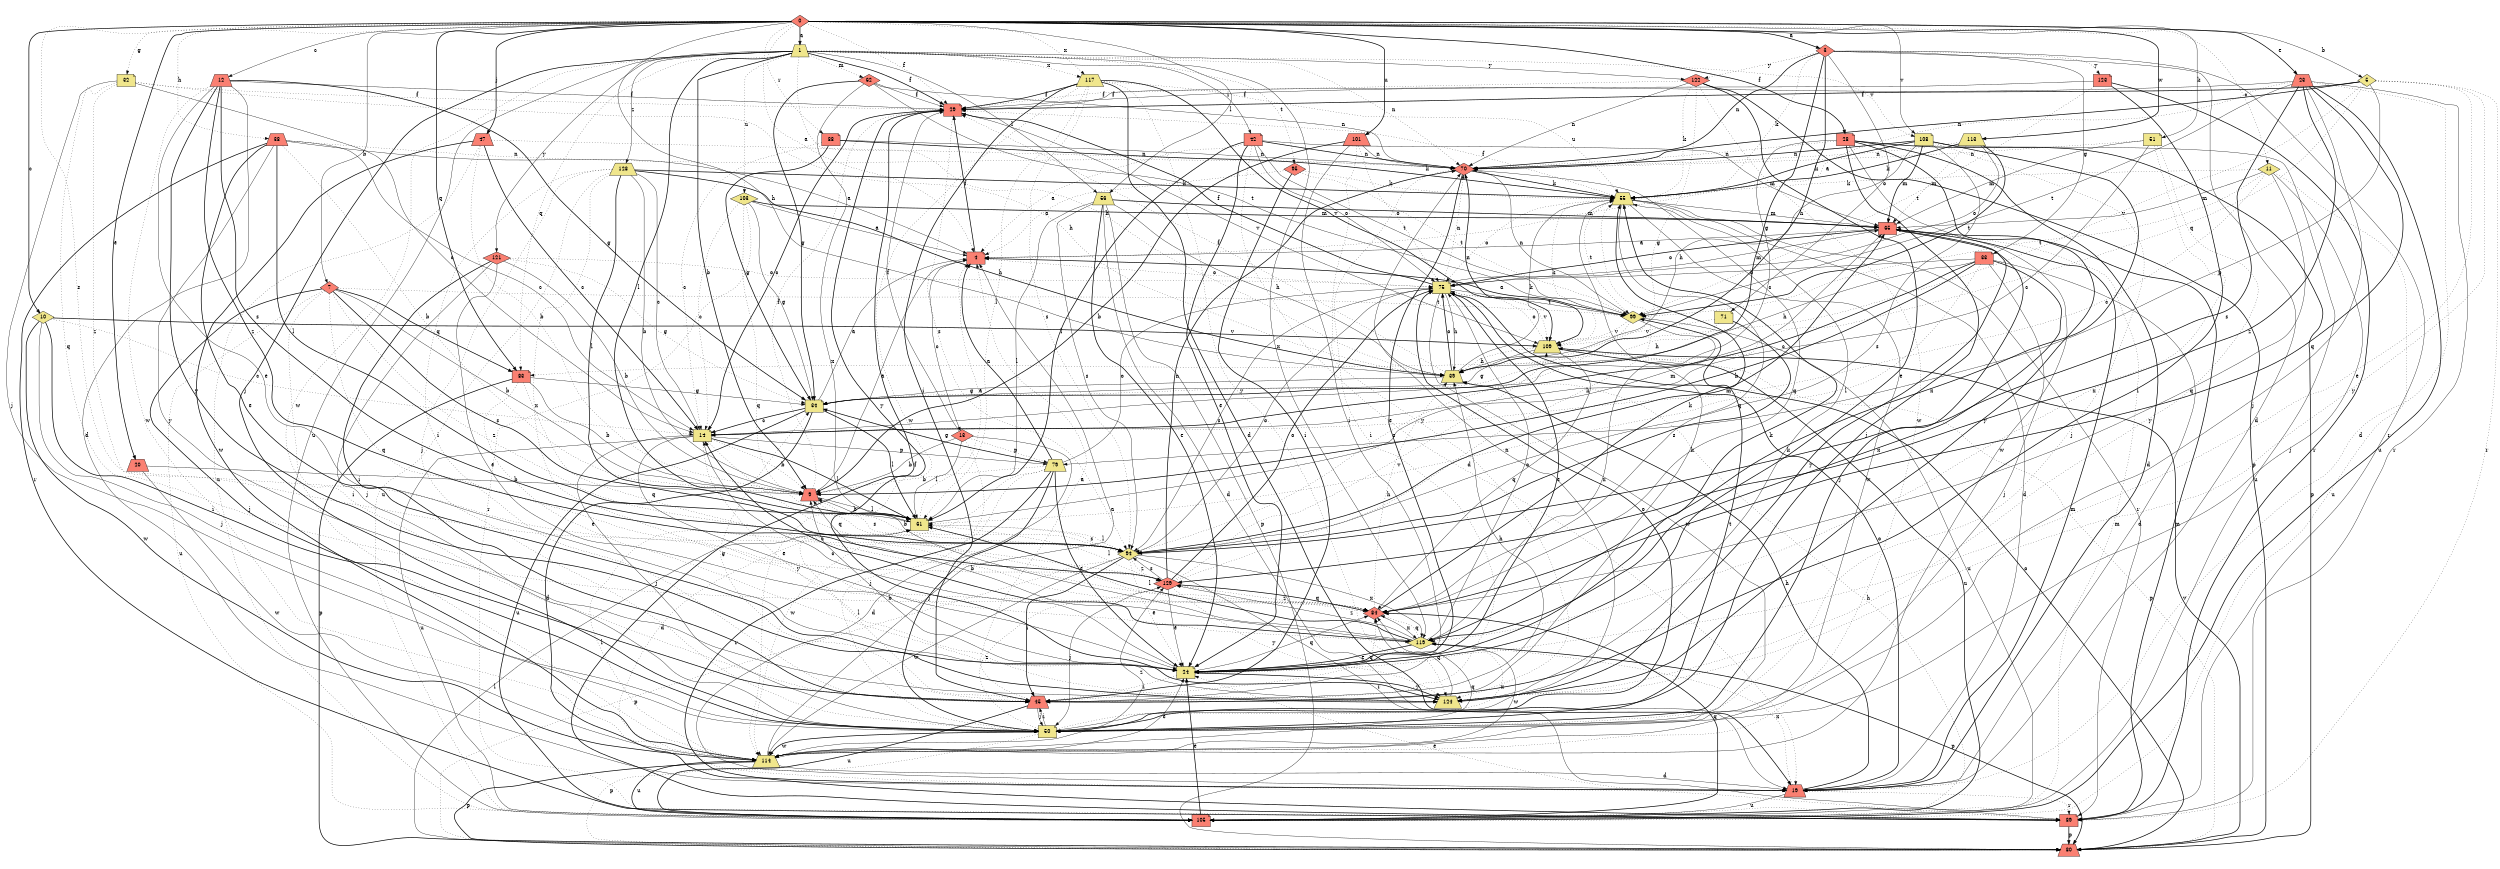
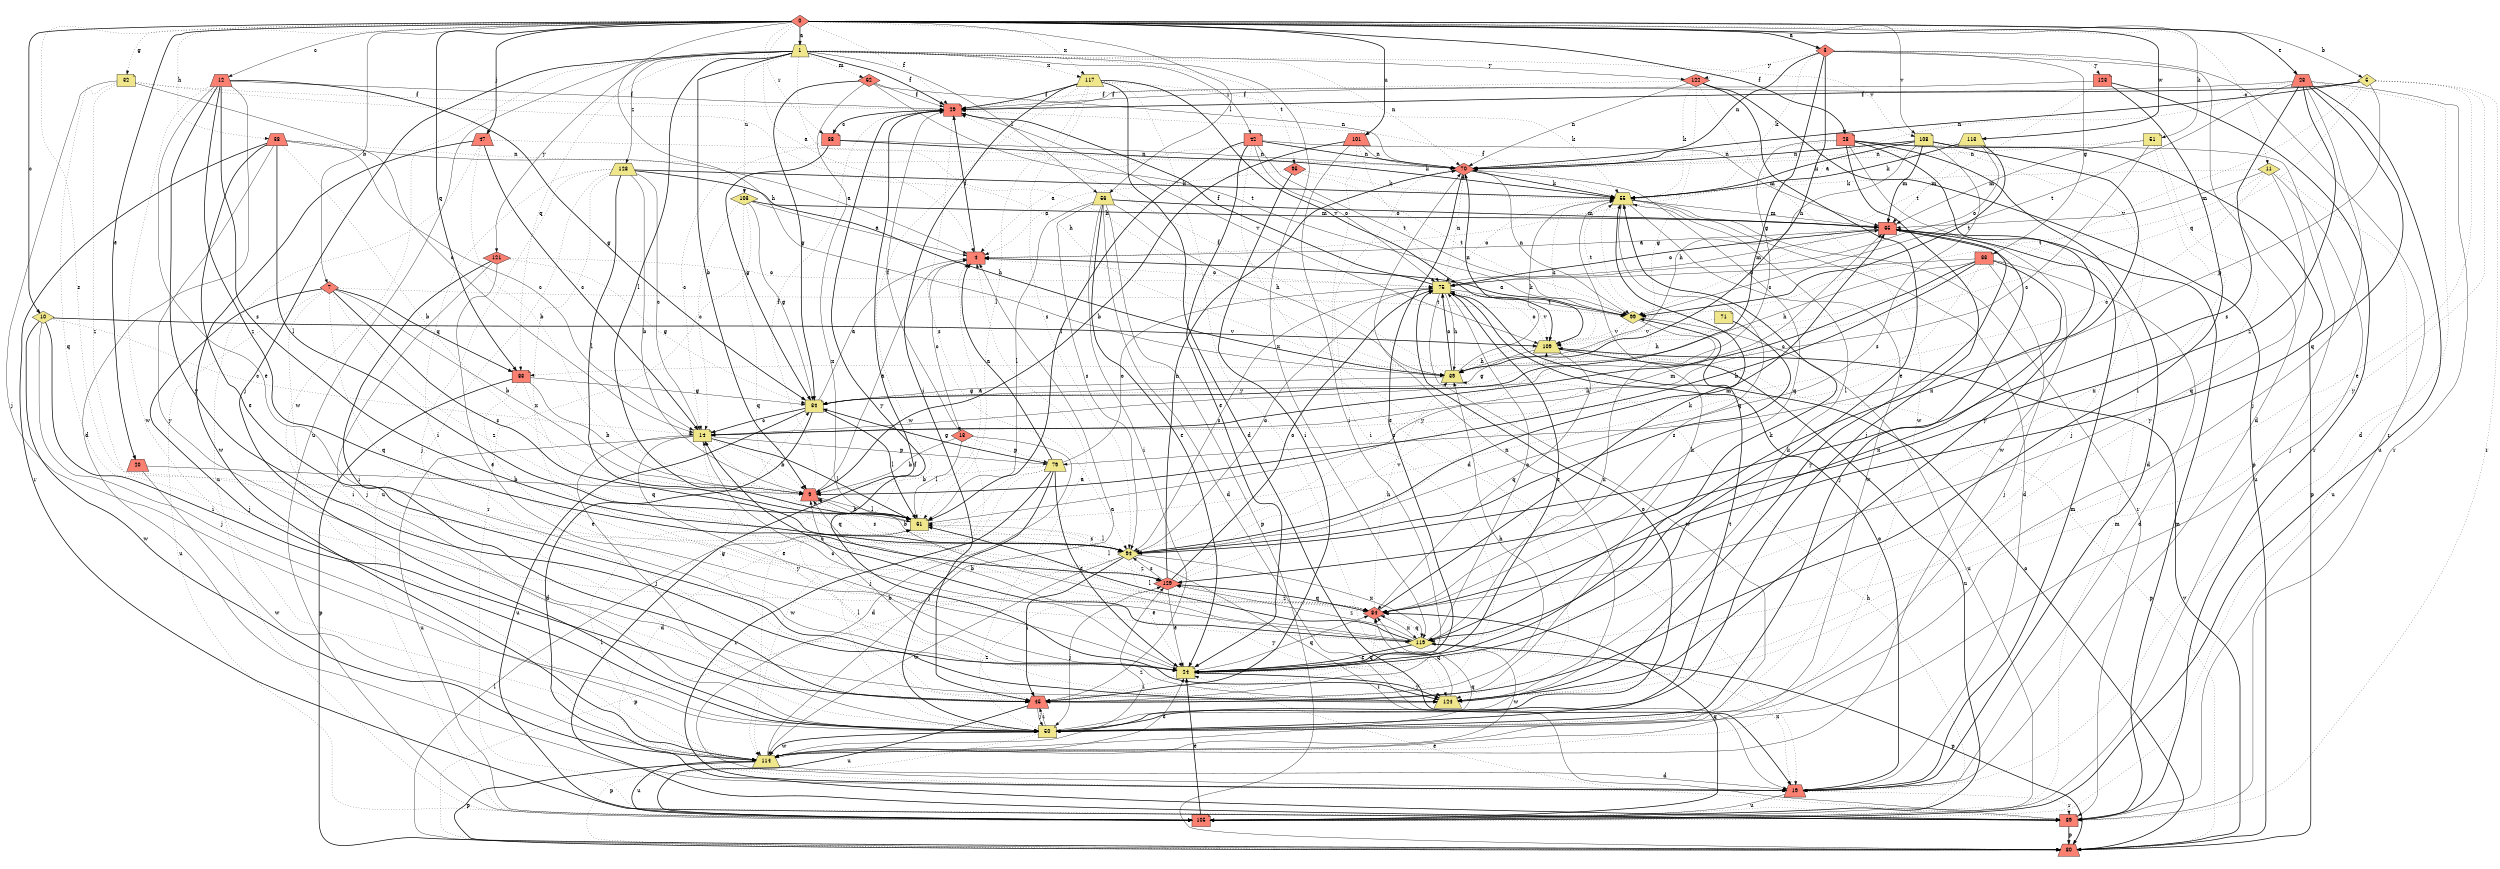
(1574, 140) -> (1574, 140)
(1871, 194) -> none
(793, 231) -> (887, 113)
(634, 401) -> none
none -> (1155, 485)
(1767, 552) -> none
(1328, 713) -> none
